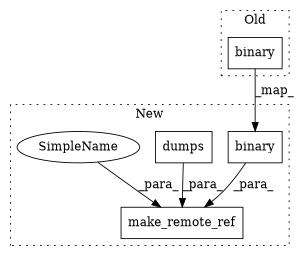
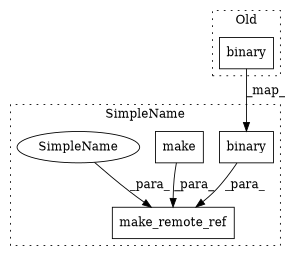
(150, 115) -> (145, 115)
(184, 147) -> (179, 147)
